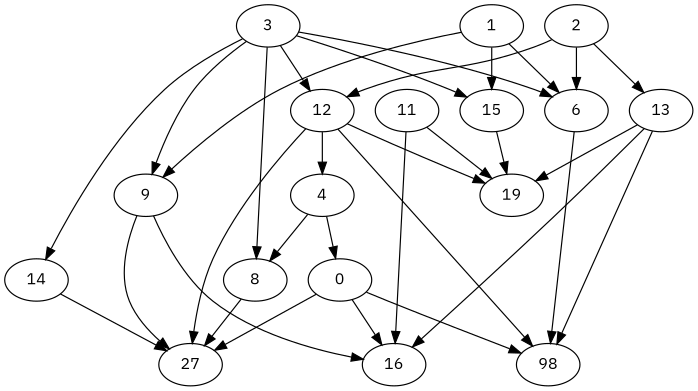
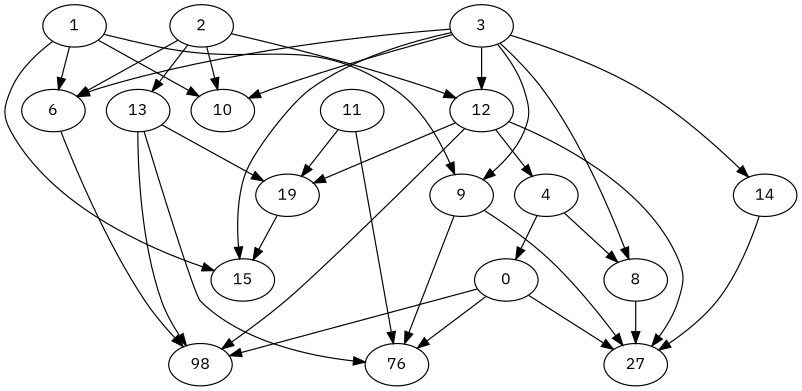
none -> (223, 111)
(500, 147) -> (268, 232)
(394, 365) -> (397, 365)
